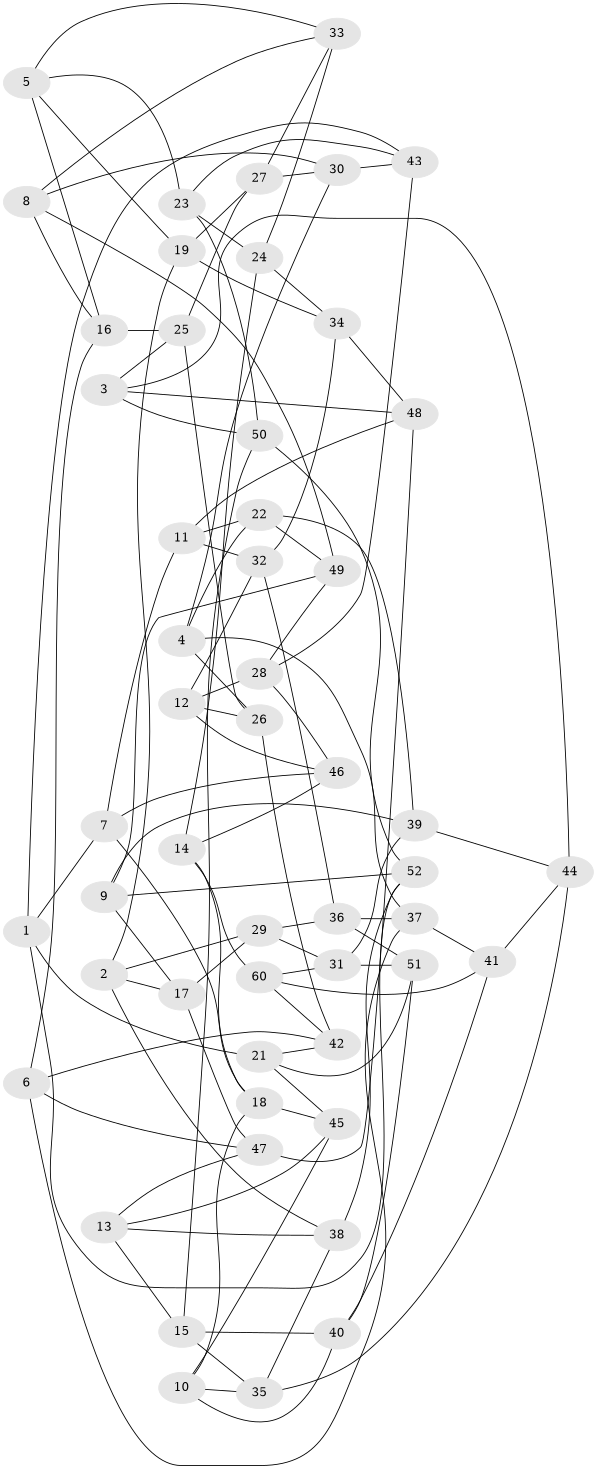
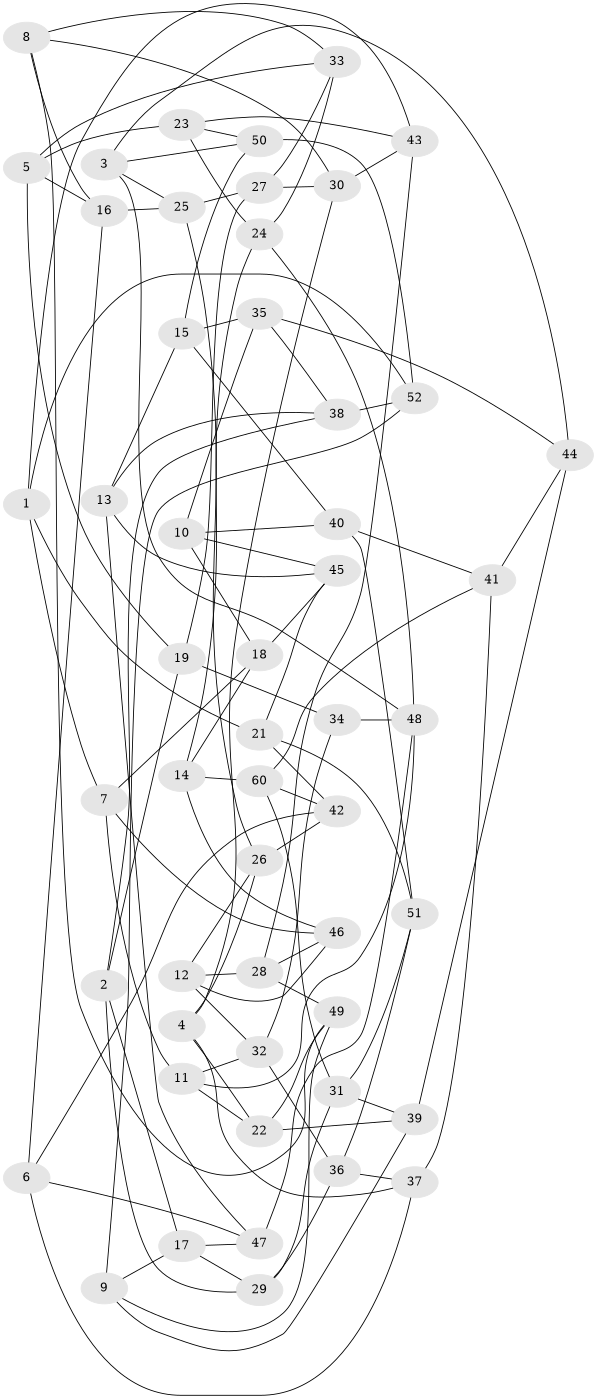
(298, 291) -> (385, 475)
